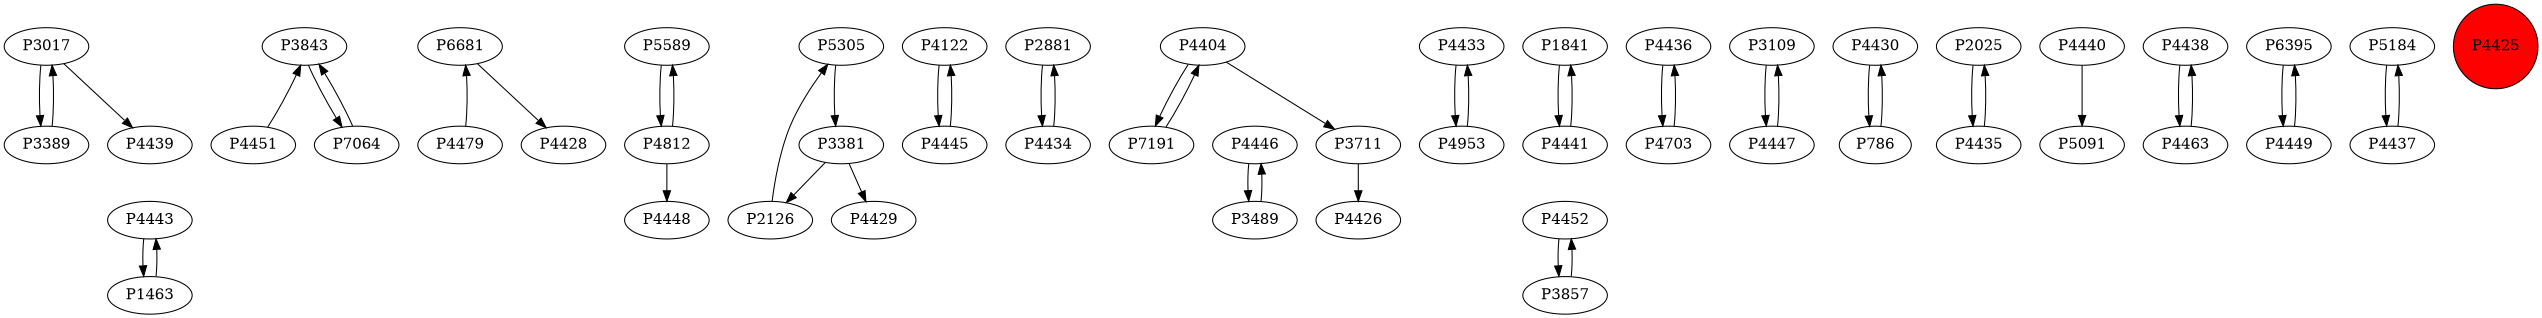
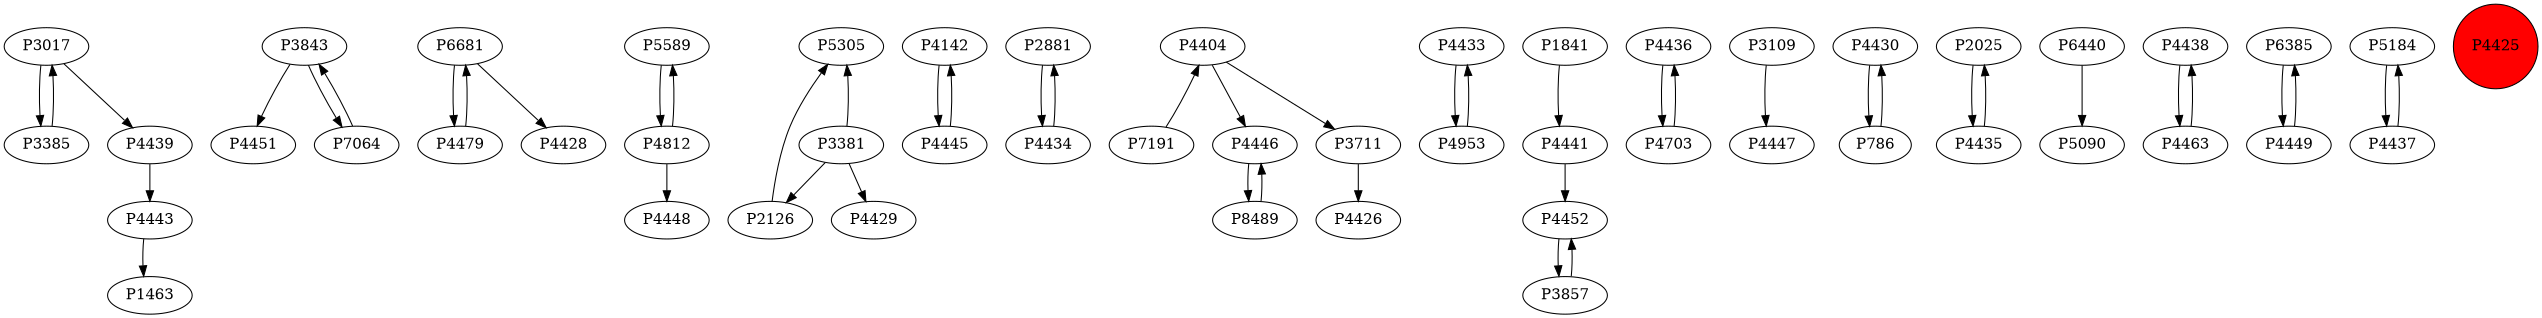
(945, 46) -> (945, 46)
(2082, 46) -> (2082, 46)
(2289, 46) -> (2289, 46)
none -> (453, 90)
(834, 90) -> (848, 101)
(1173, 90) -> (1226, 91)
(283, 101) -> (275, 90)
(1572, 101) -> (1565, 177)
(1779, 101) -> none
(46, 145) -> (46, 145)
(2082, 145) -> (2082, 145)
(1255, 220) -> (1255, 220)
(157, 263) -> (150, 177)
